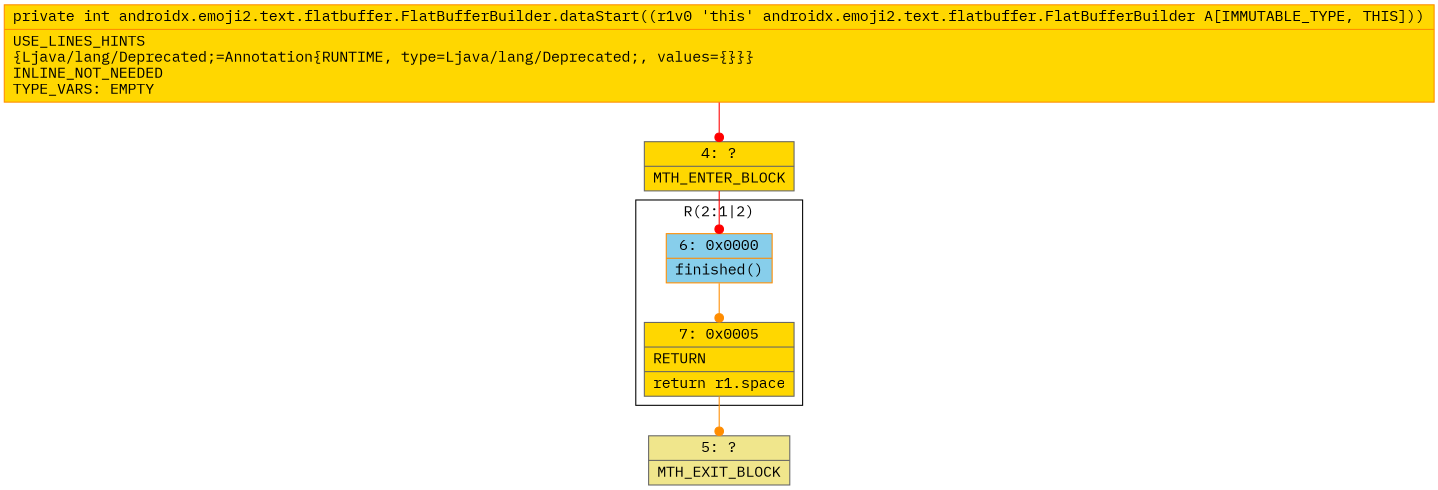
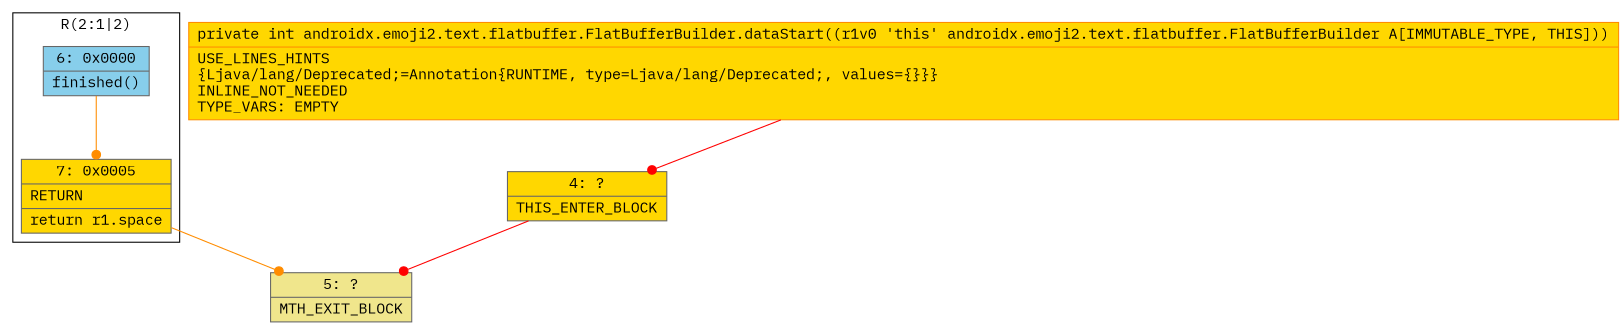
(719, 178) -> (587, 208)
(719, 208) -> (468, 245)
(719, 258) -> (96, 71)
